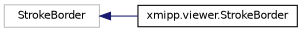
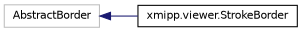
(52, 16) -> (52, 16)
